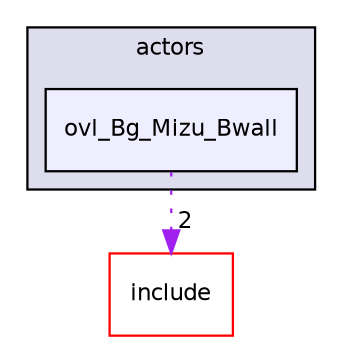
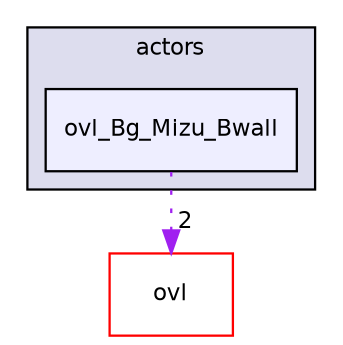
(171, 295) -> (171, 295)
